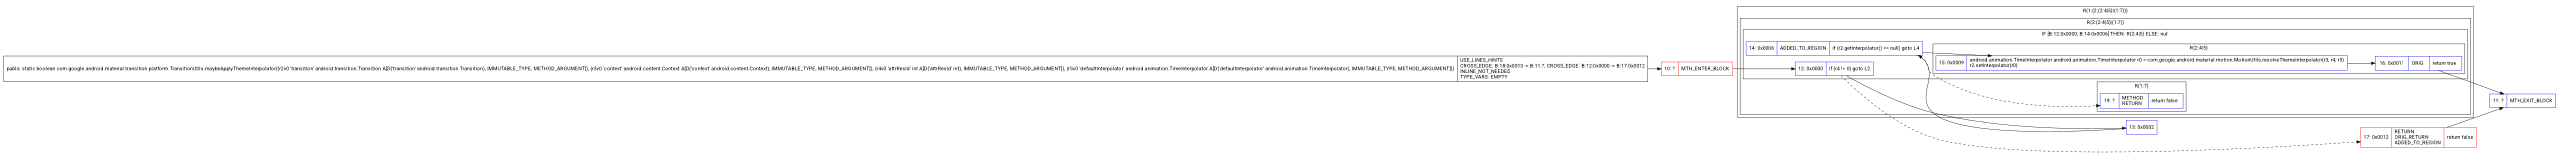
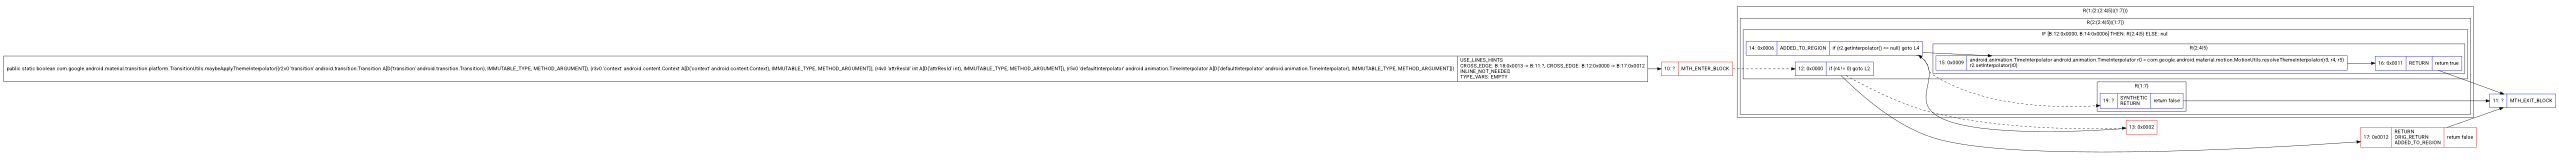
(2418, 63) -> (2419, 63)
(1762, 69) -> (1762, 69)
(2133, 98) -> (2134, 98)
none -> (2335, 101)
(1980, 122) -> (1980, 122)
(2142, 127) -> (2142, 127)
(2089, 152) -> (2089, 152)
